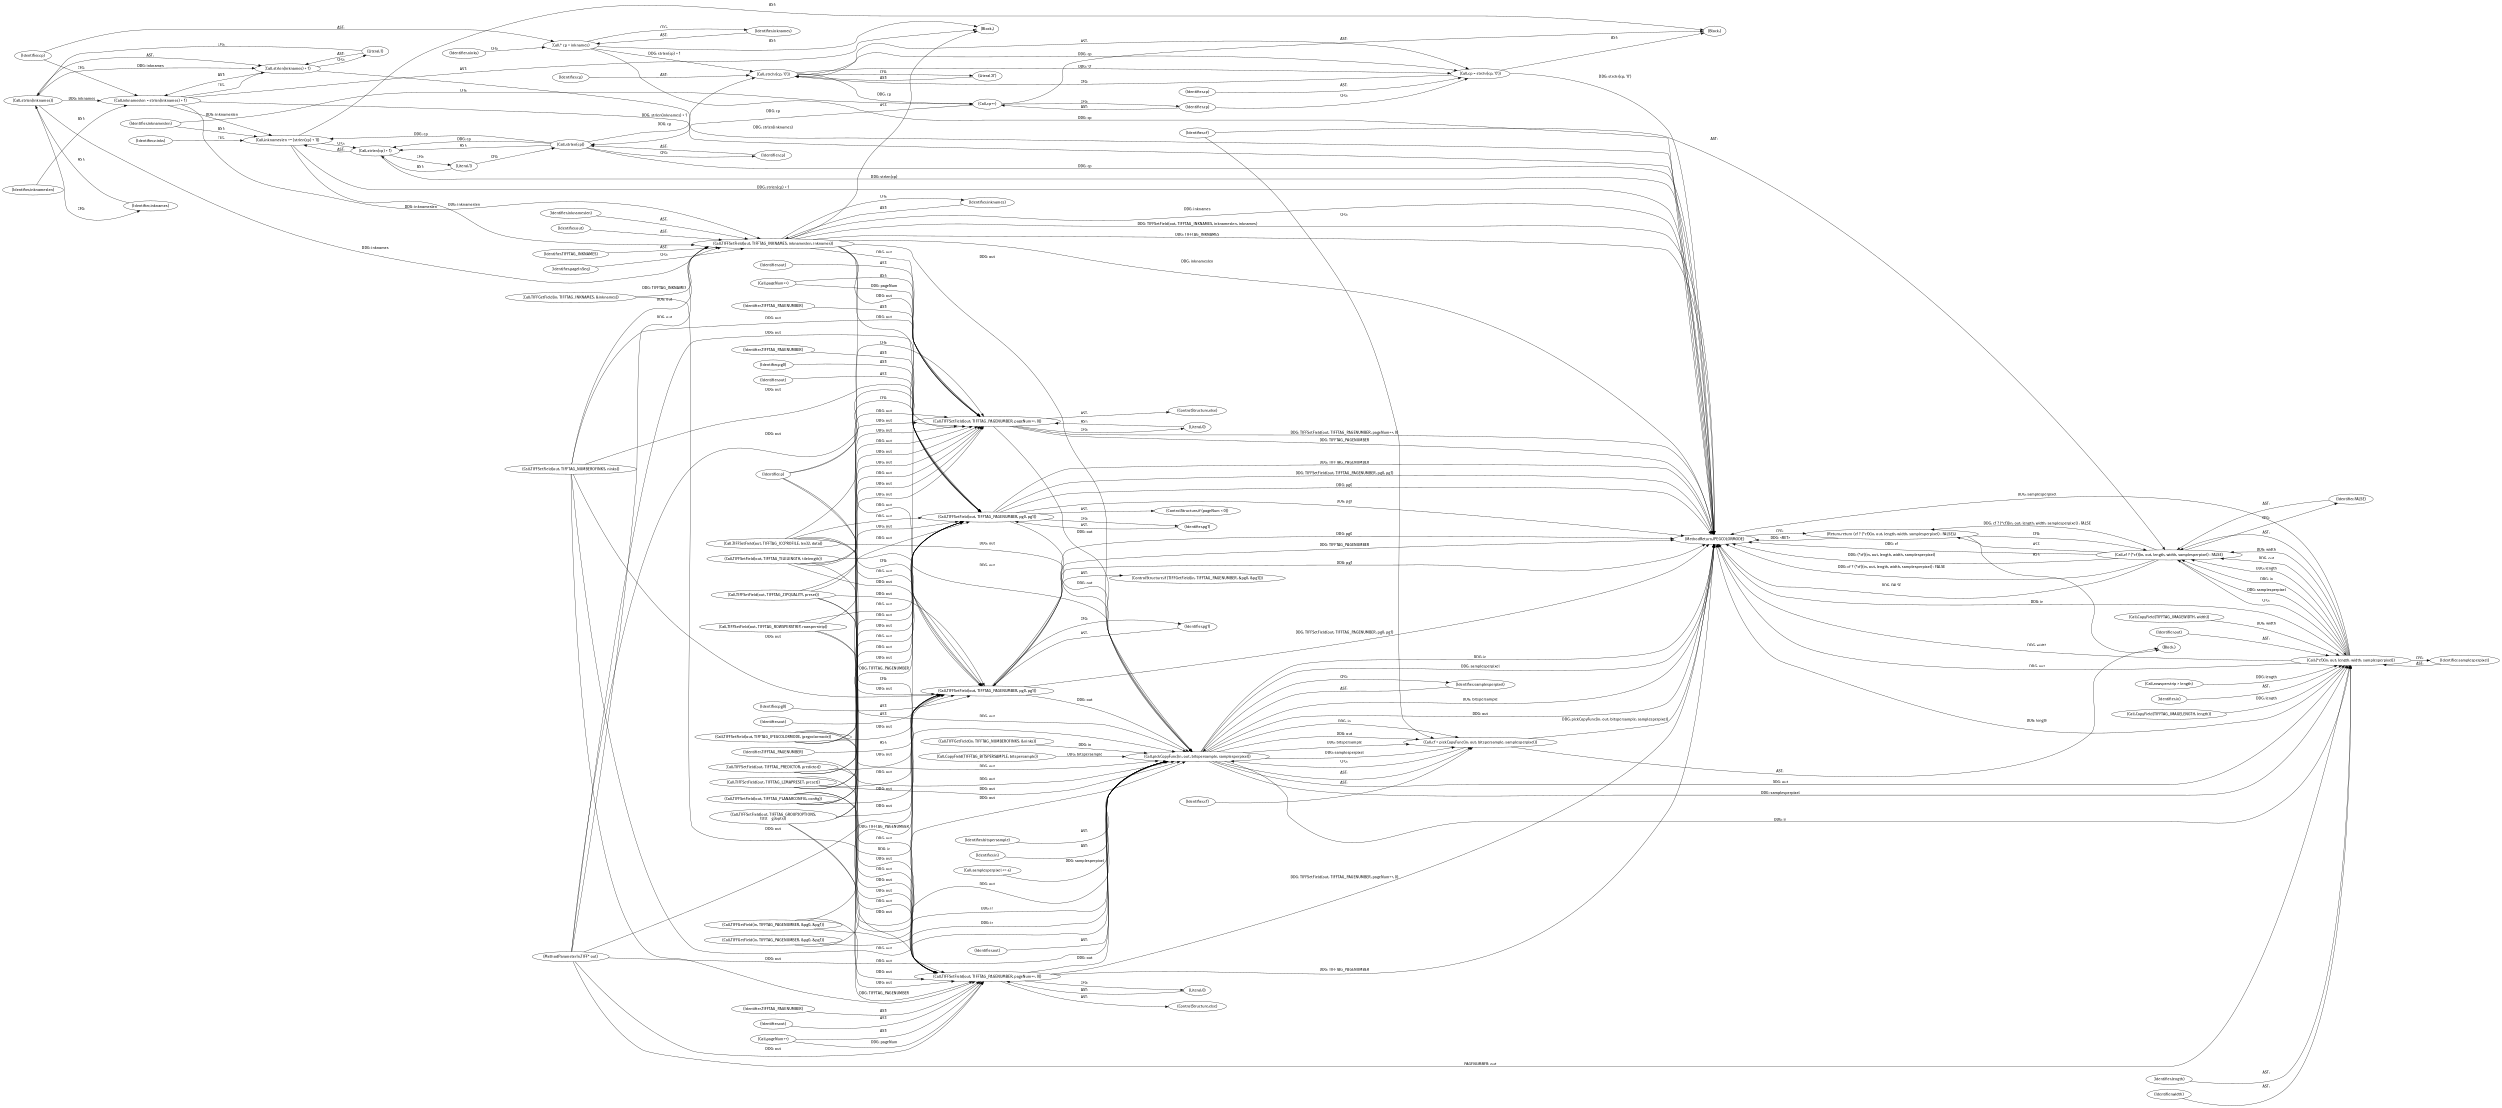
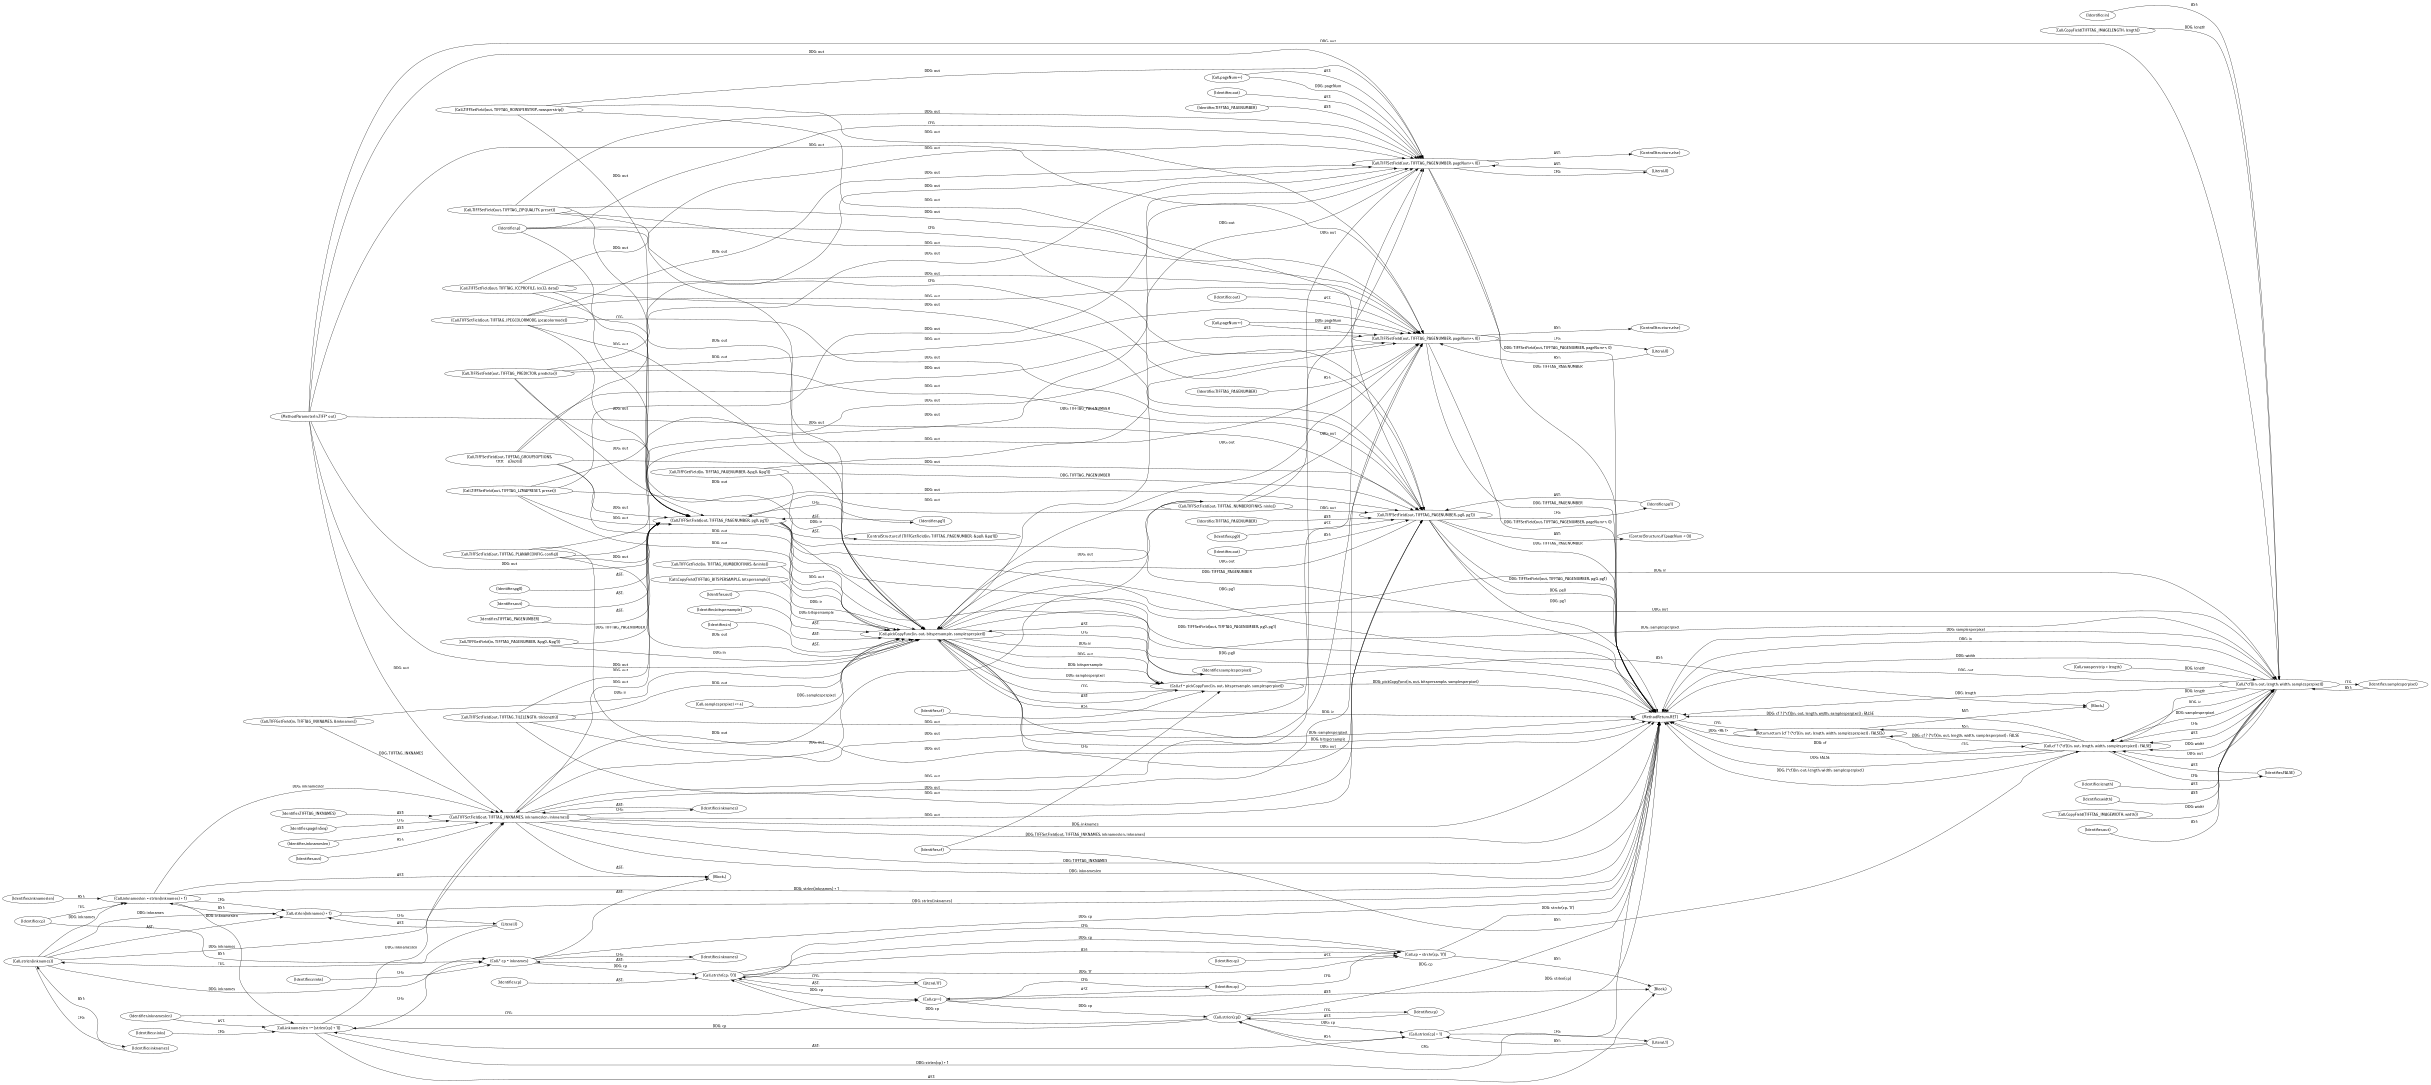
(664, 54) -> (620, 966)
(337, 145) -> (426, 997)
(1715, 539) -> (1660, 717)
(753, 954) -> (1079, 561)
none -> (265, 993)
(1480, 1064) -> (1328, 41)
